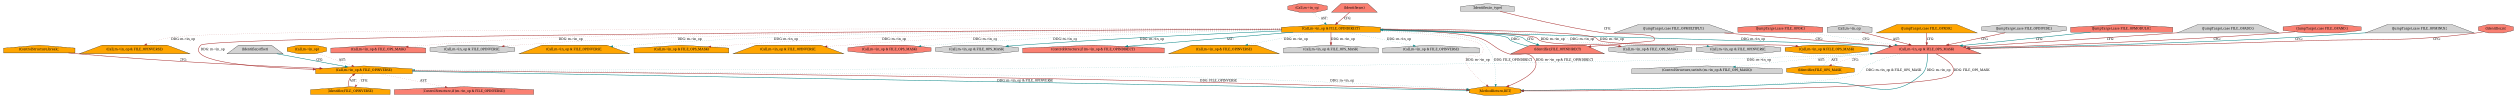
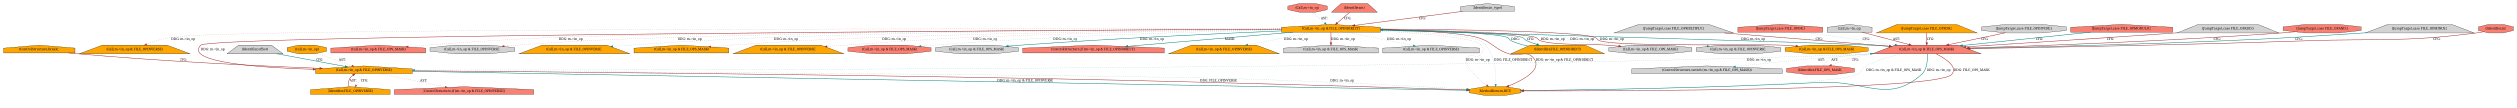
(1610, 33) -> (1409, 18)
(1231, 39) -> (1231, 39)
(1558, 49) -> (1558, 49)
(1820, 70) -> (1820, 70)
